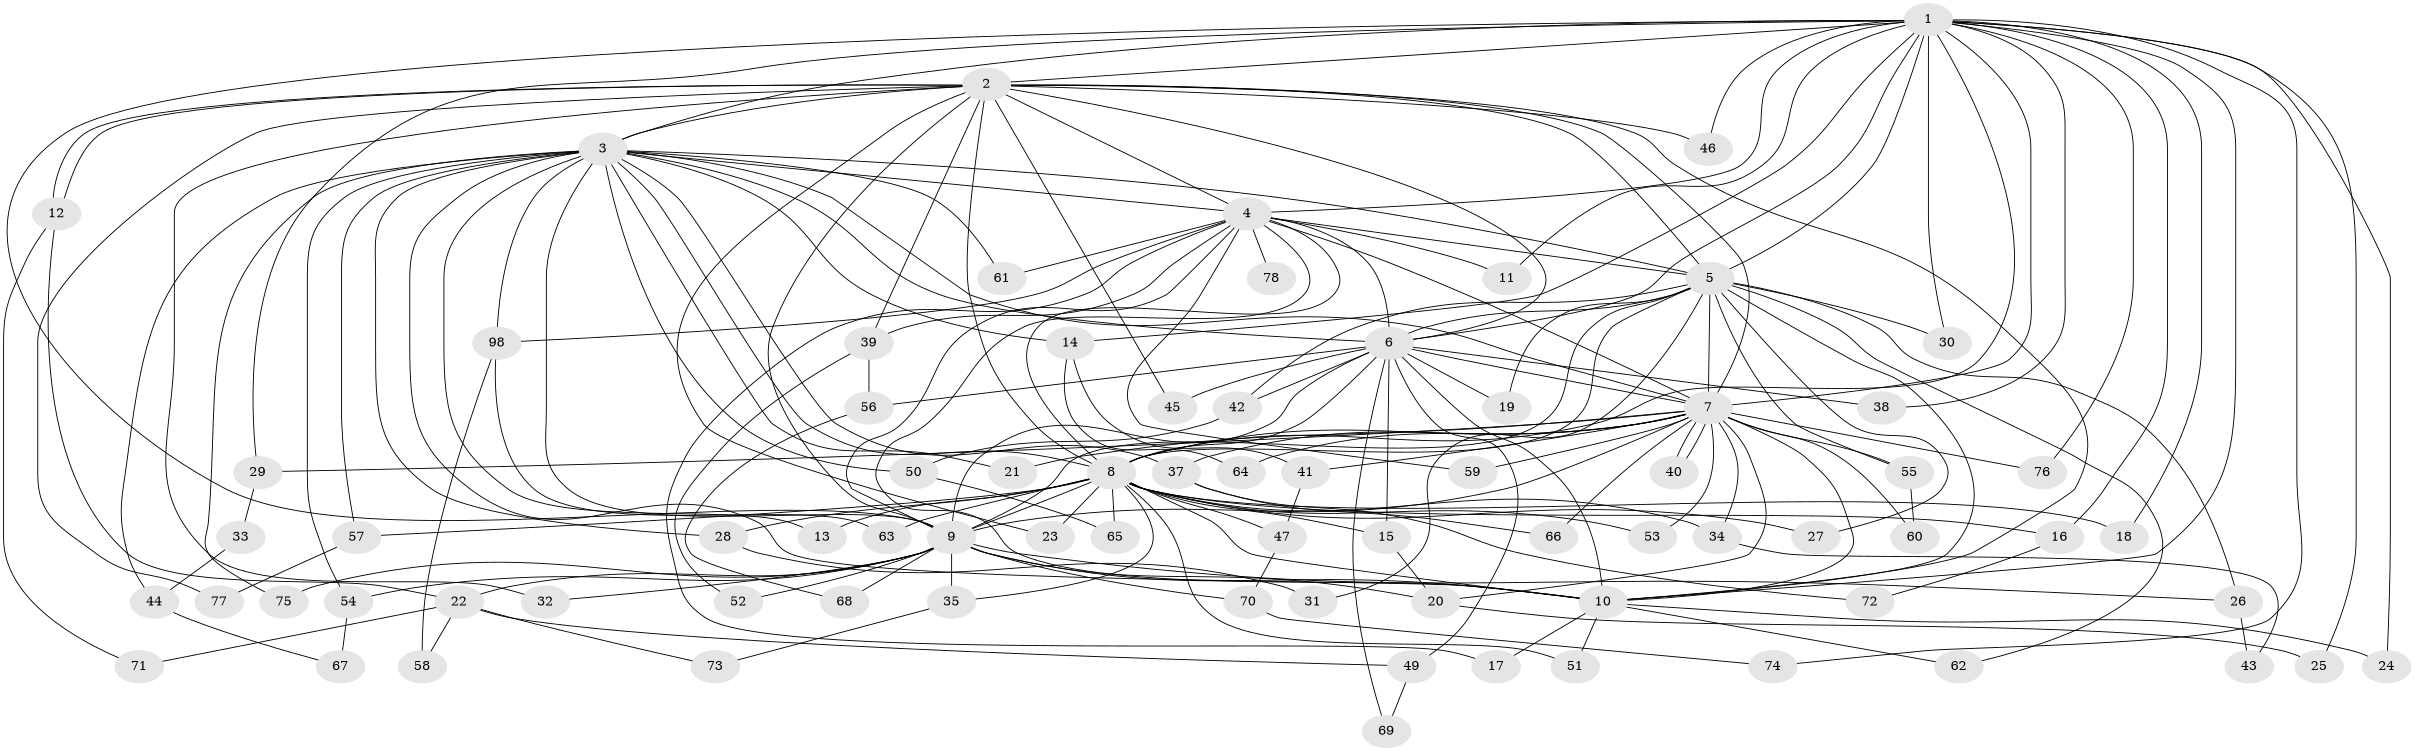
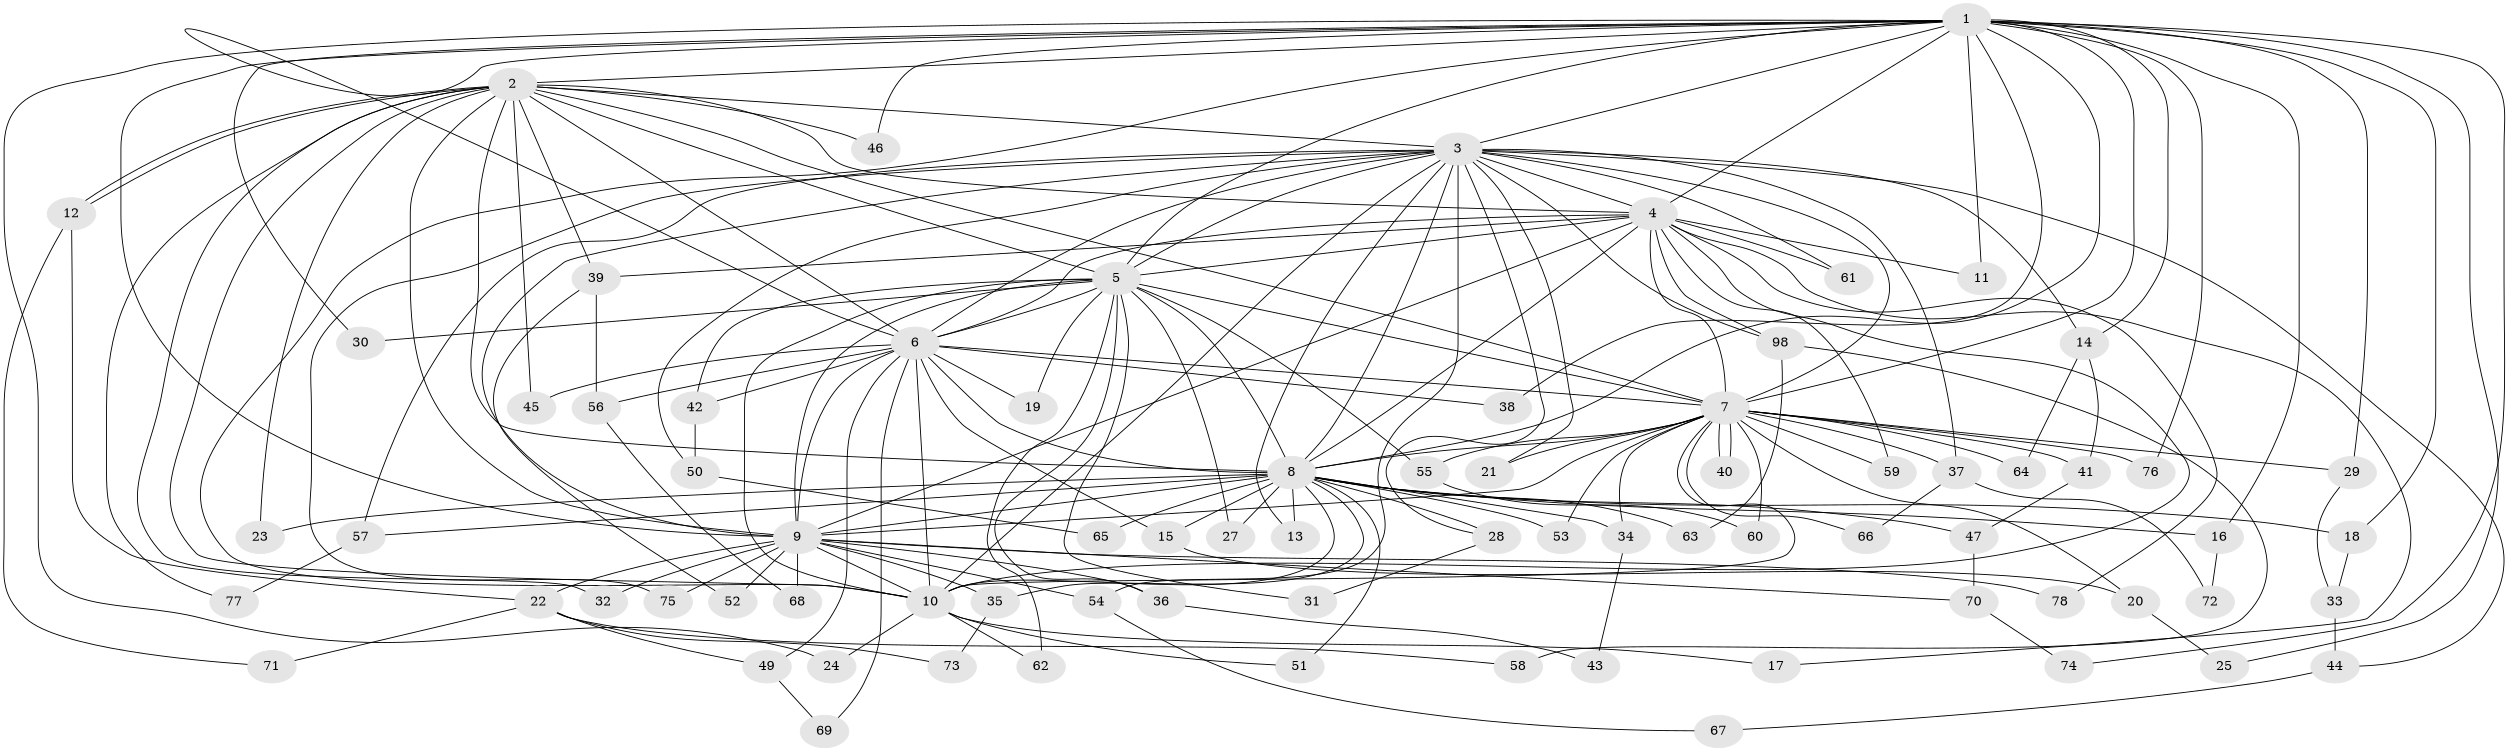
none -> (2344, 570)
(1191, 577) -> (1492, 561)
(2238, 602) -> (1162, 602)
